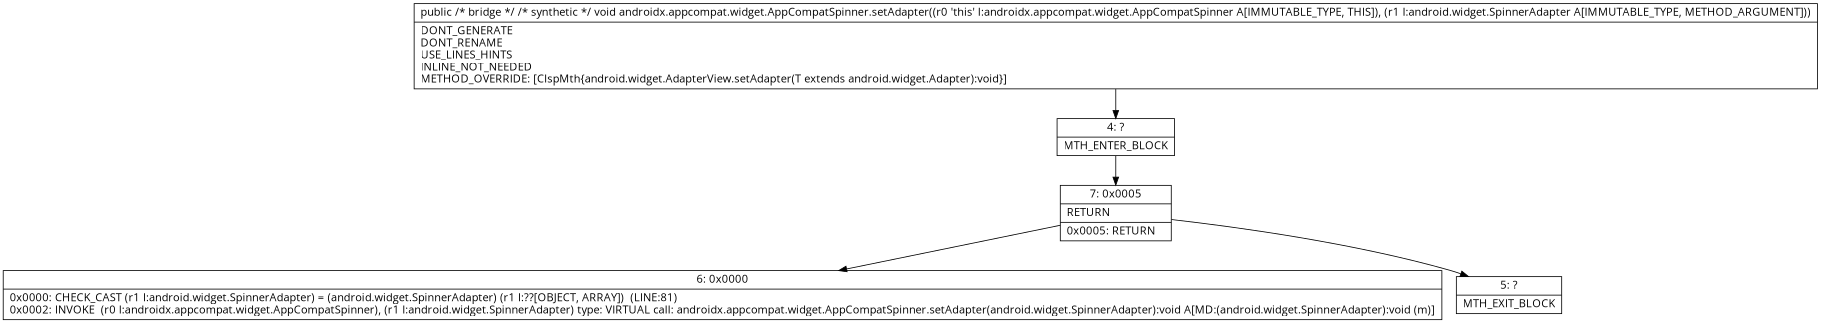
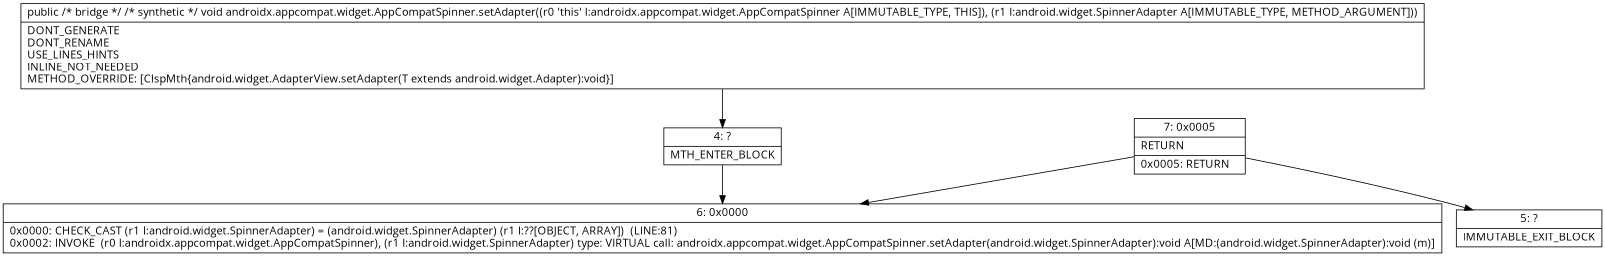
(1116, 166) -> (723, 180)
(1509, 304) -> (1529, 237)
